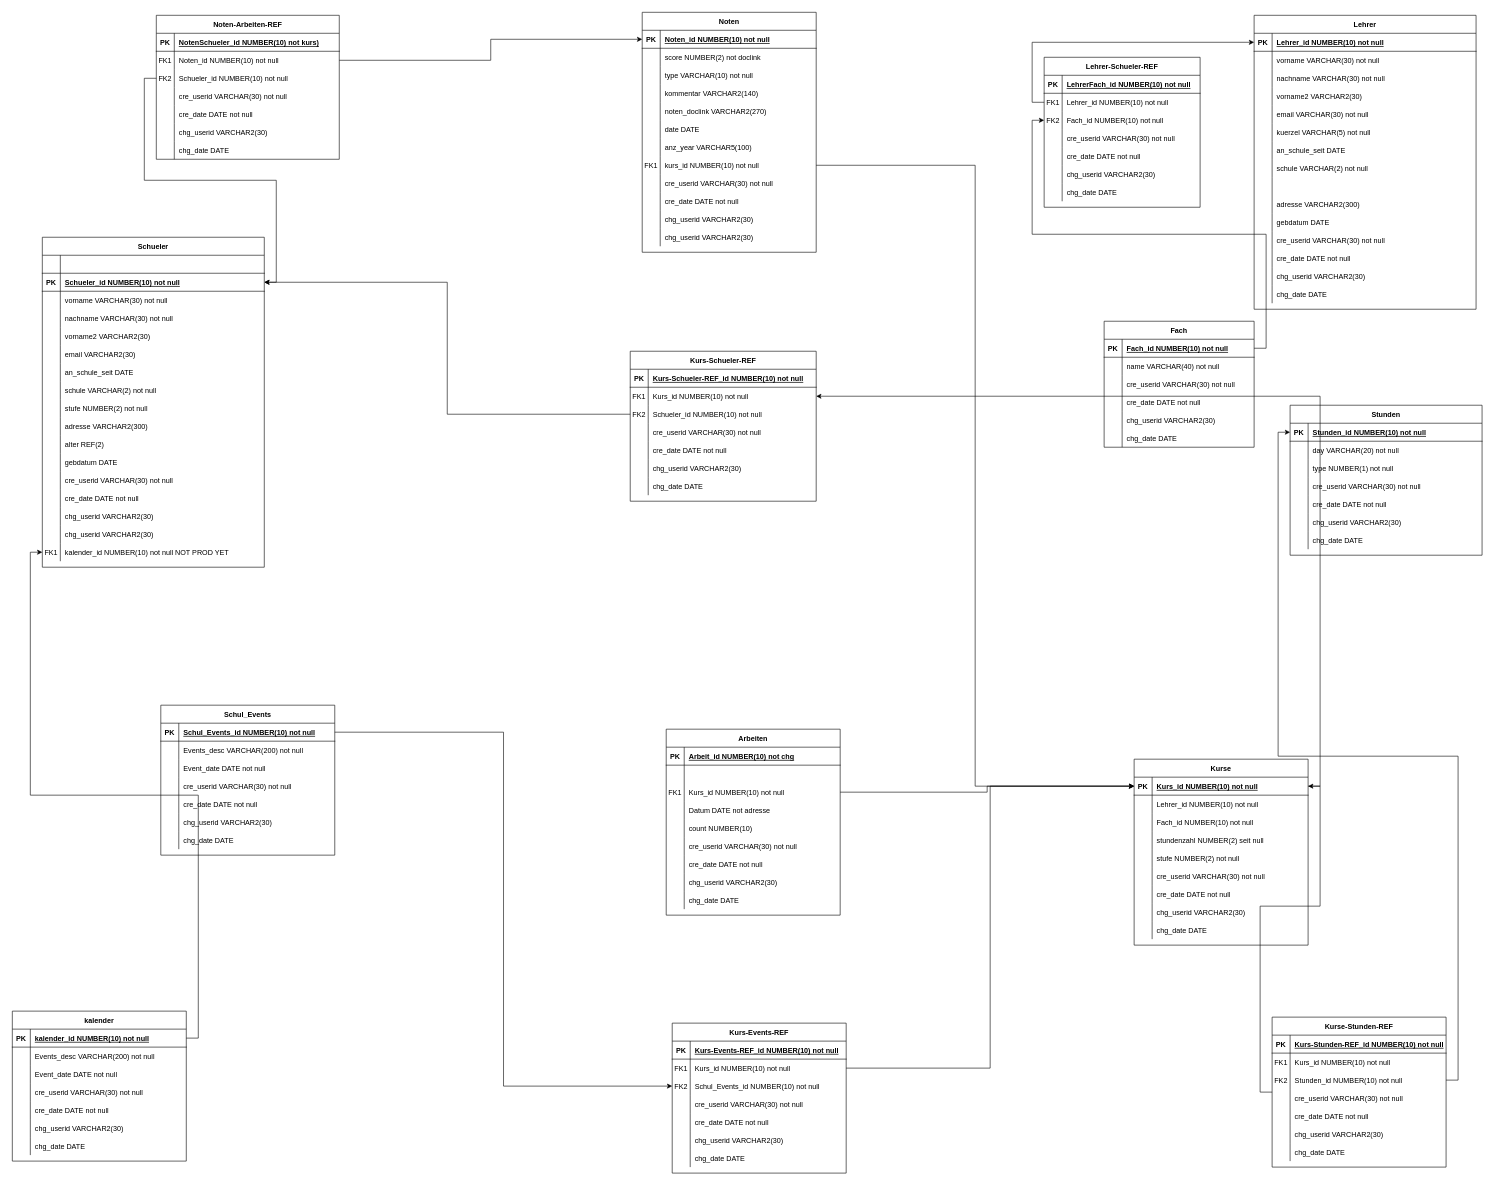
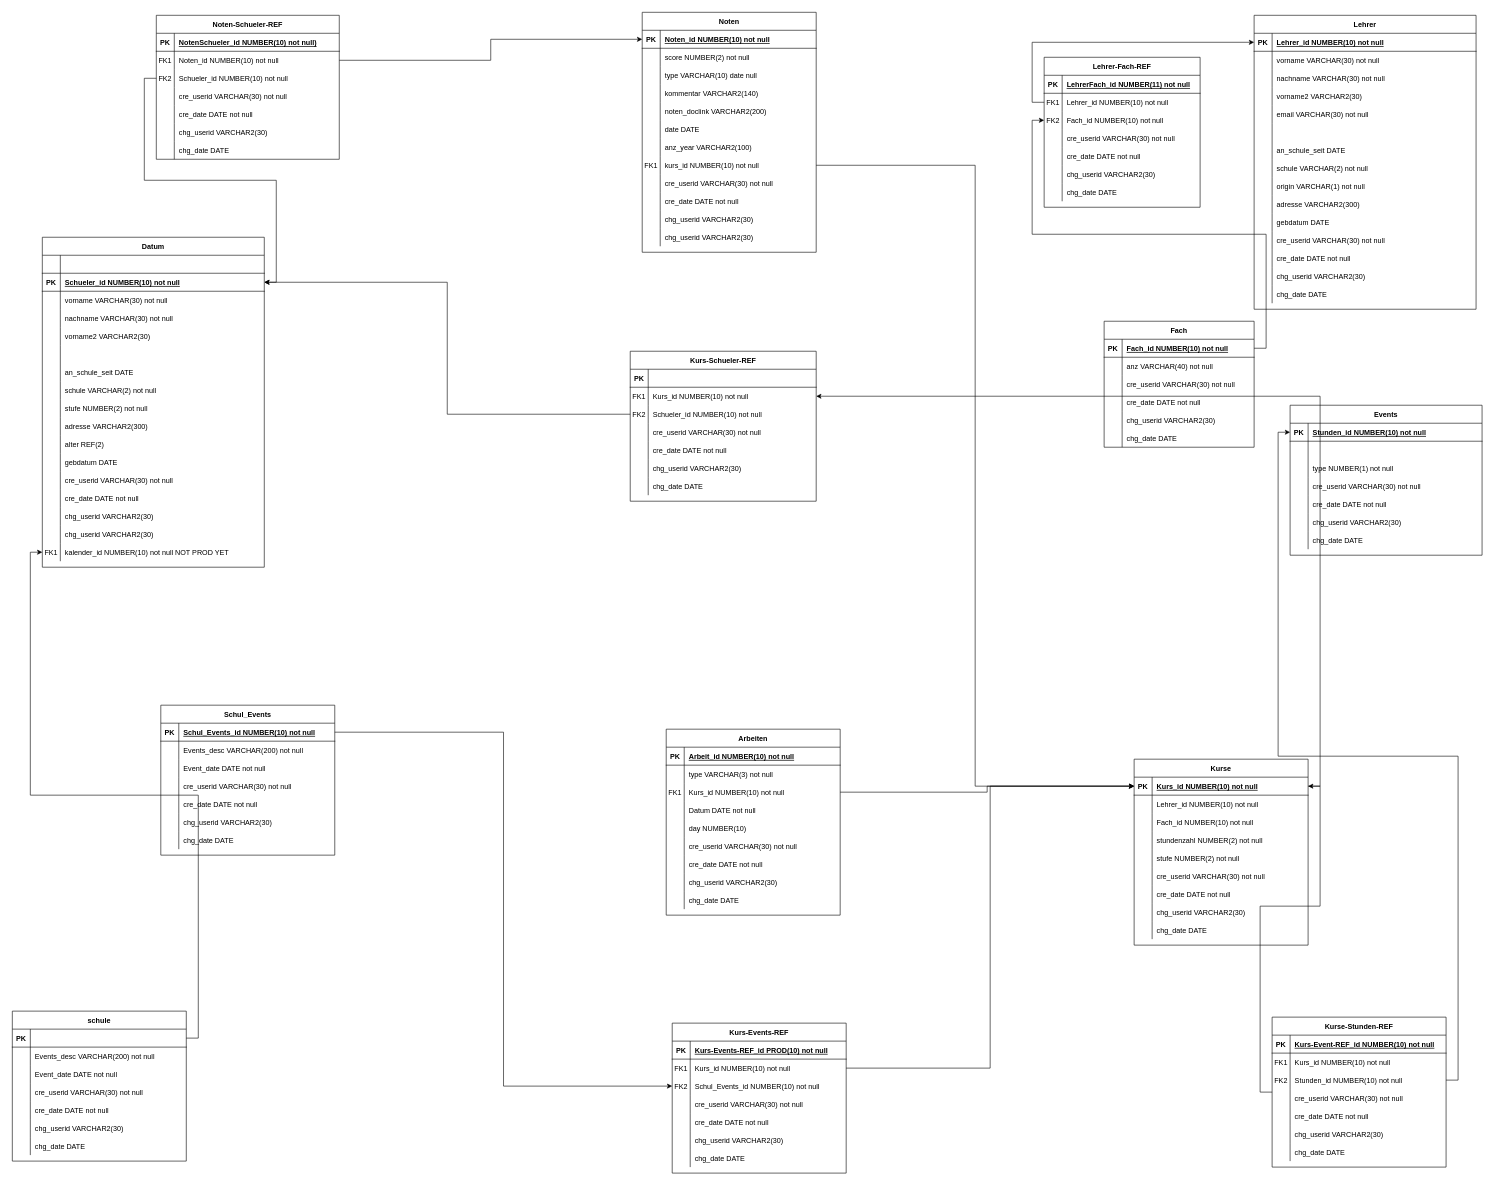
(248, 25) -> (248, 25)
(249, 43) -> (247, 43)
(715, 58) -> (709, 58)
(1122, 67) -> (1122, 67)
(711, 76) -> (713, 76)
(1128, 85) -> (1128, 85)
(716, 112) -> (716, 112)
(1374, 132) -> none
(708, 148) -> (708, 148)
none -> (1374, 186)
(153, 247) -> (153, 247)
(162, 354) -> none
(1173, 367) -> (1171, 367)
(732, 378) -> none
(1386, 415) -> (1386, 415)
(1395, 450) -> none
(741, 757) -> (741, 757)
none -> (762, 774)
(730, 811) -> (722, 811)
(720, 829) -> (716, 829)
(1213, 841) -> (1212, 841)
(99, 1021) -> (99, 1021)
(108, 1038) -> none
(1368, 1045) -> (1364, 1045)
(766, 1051) -> (762, 1051)
